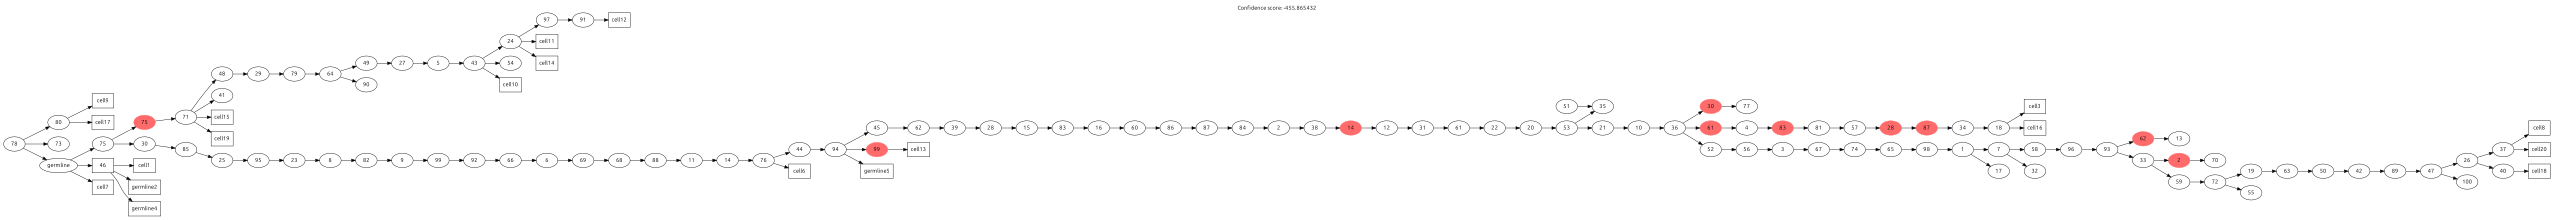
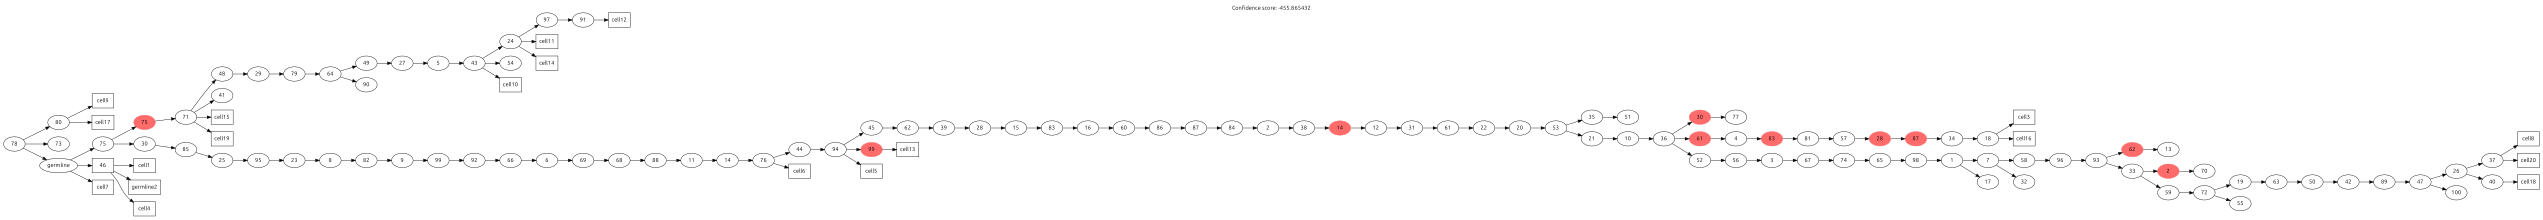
(1583, 106) -> (1608, 117)
(877, 171) -> (872, 171)
(145, 209) -> (145, 209)
